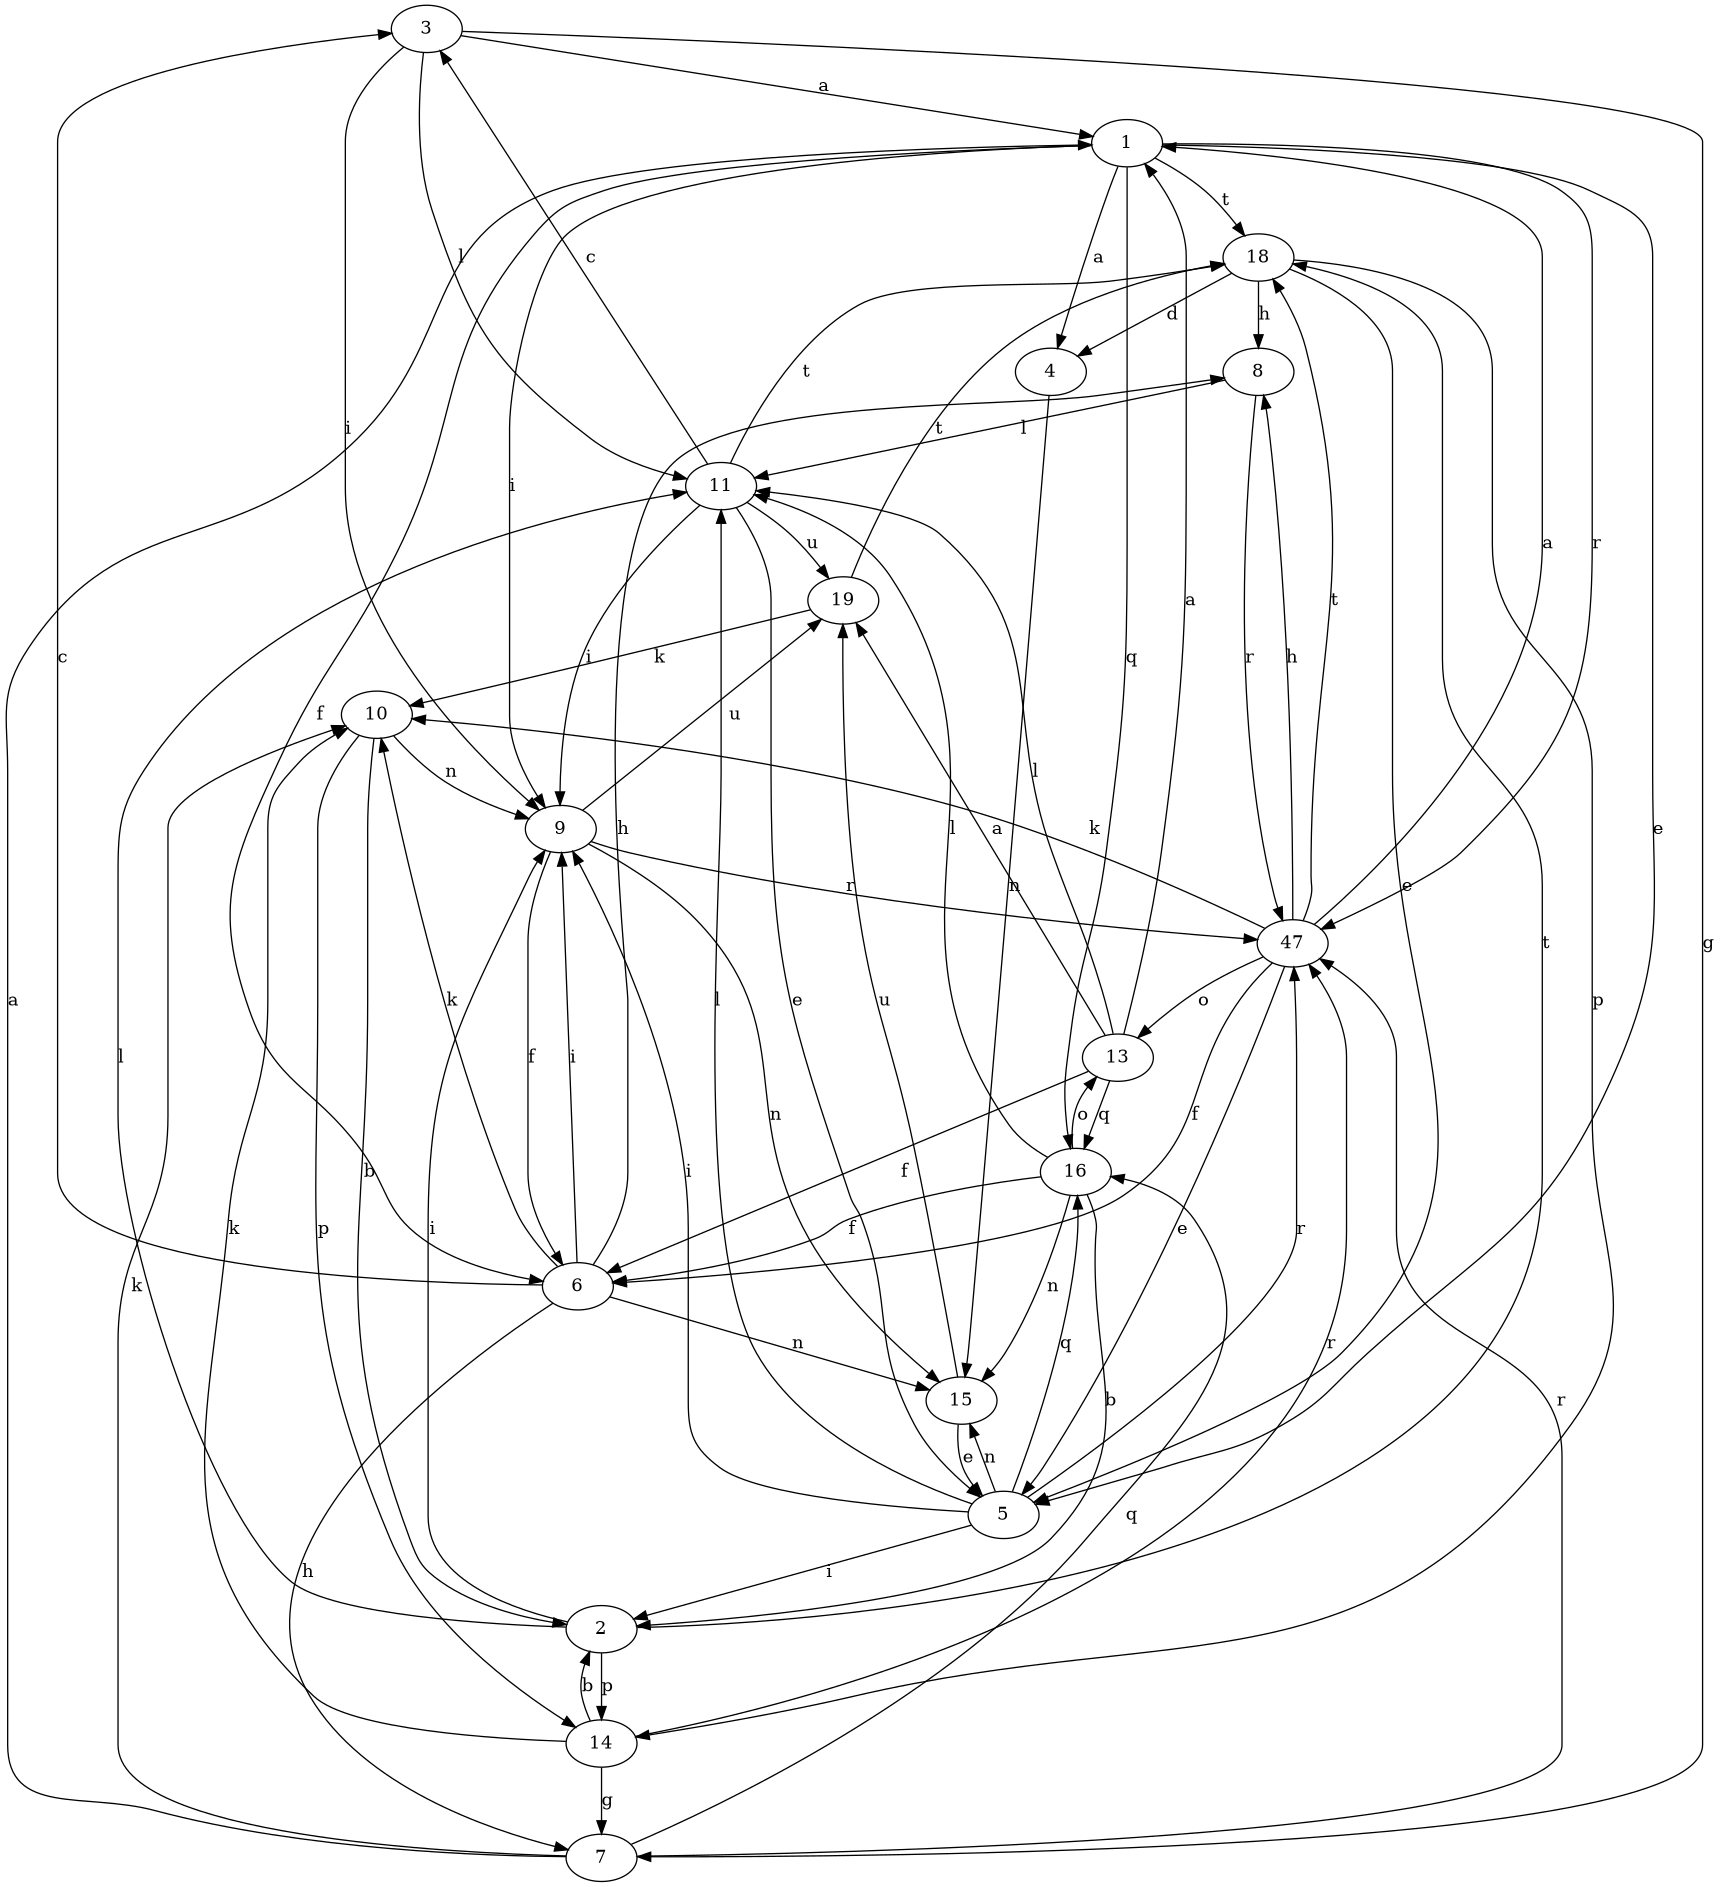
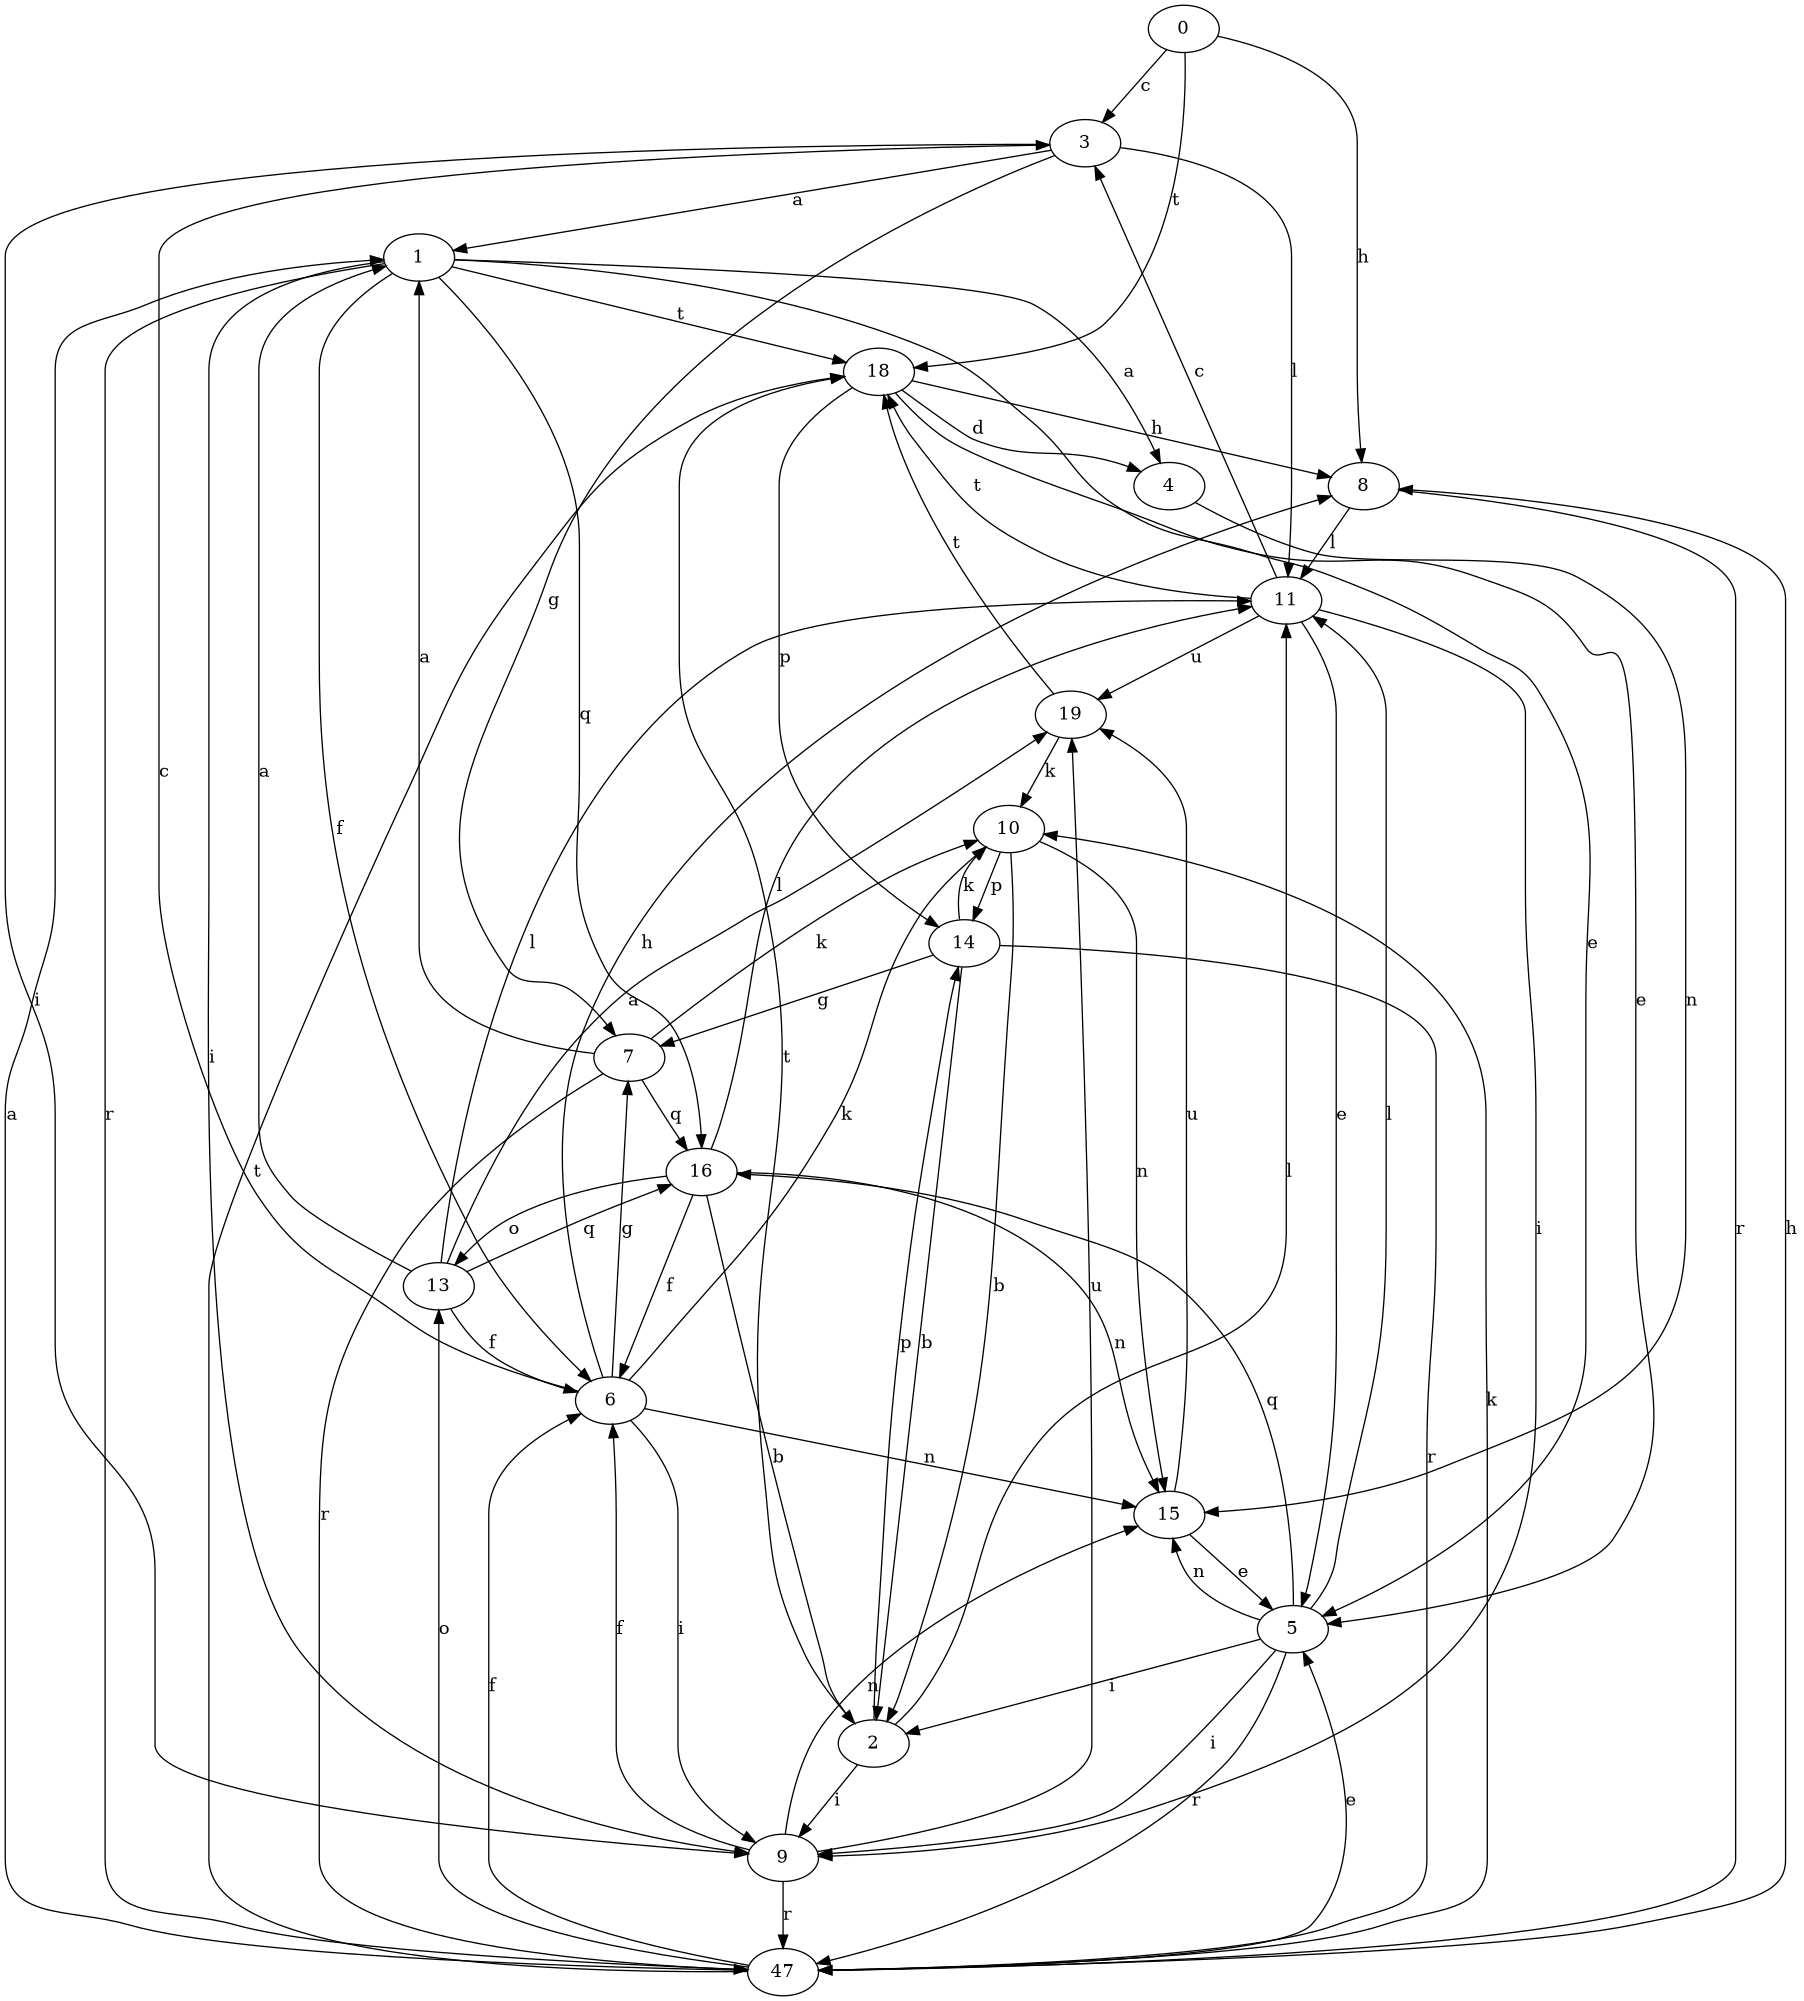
none -> (1184, 29)
(449, 784) -> (1137, 1137)
(309, 1572) -> (628, 1229)
